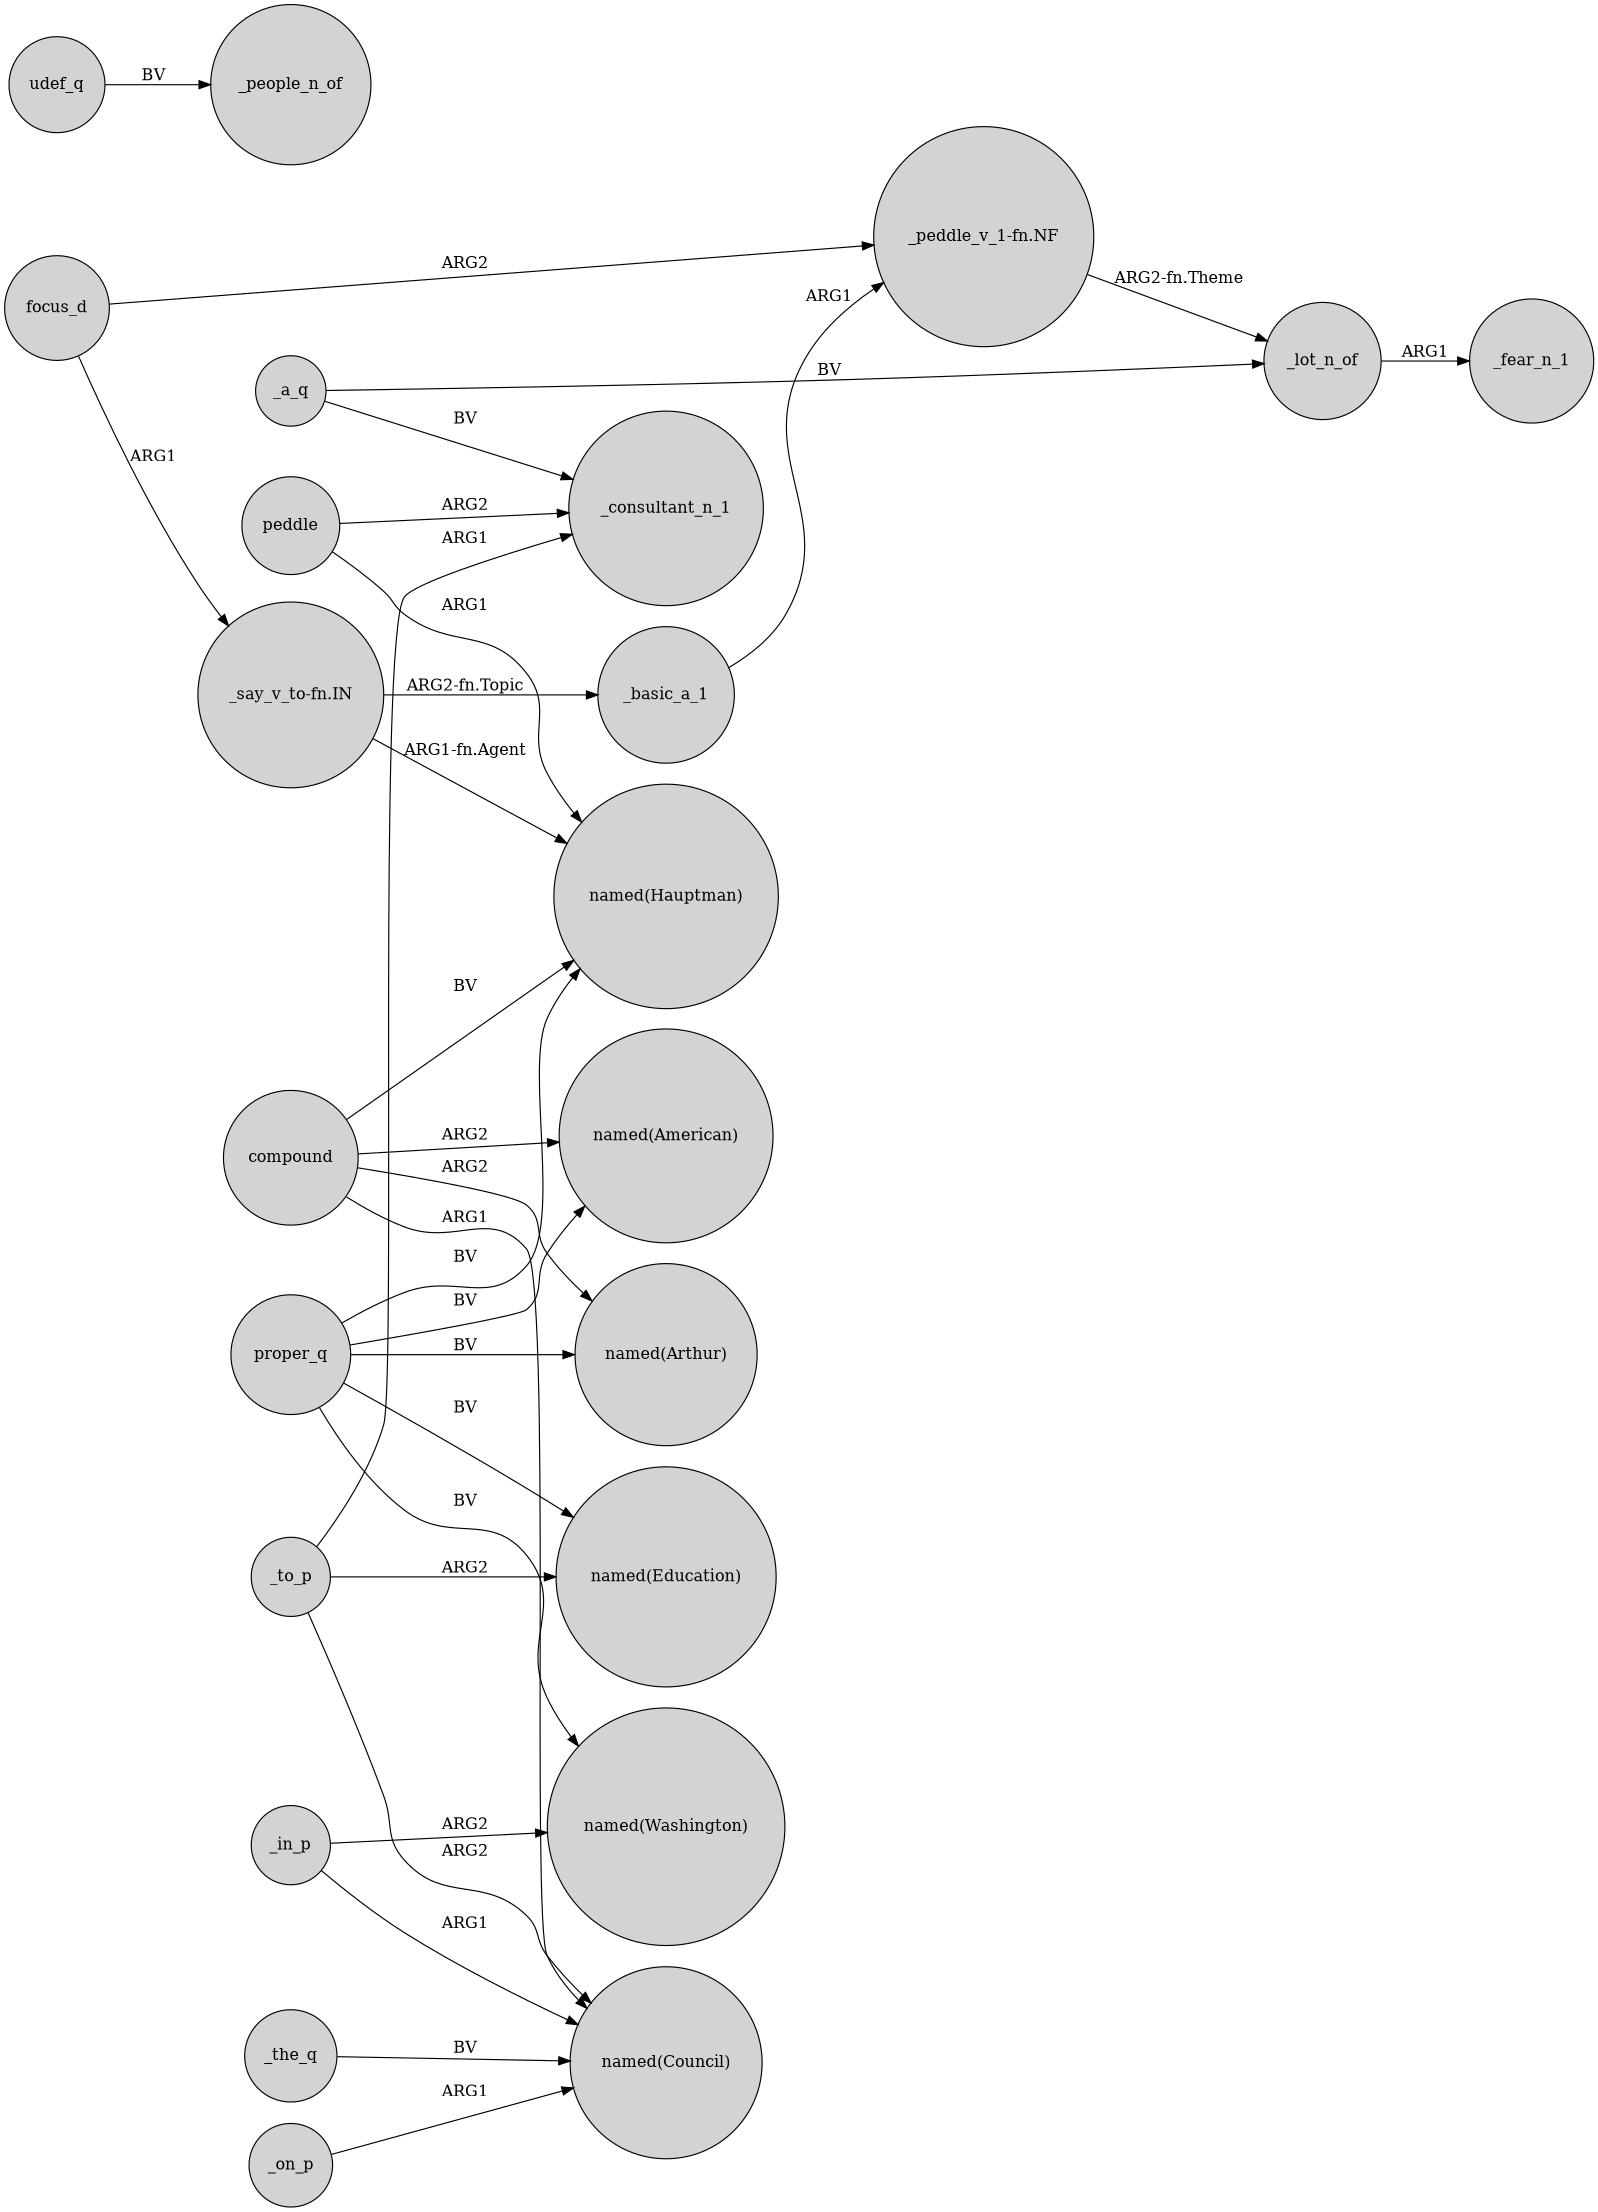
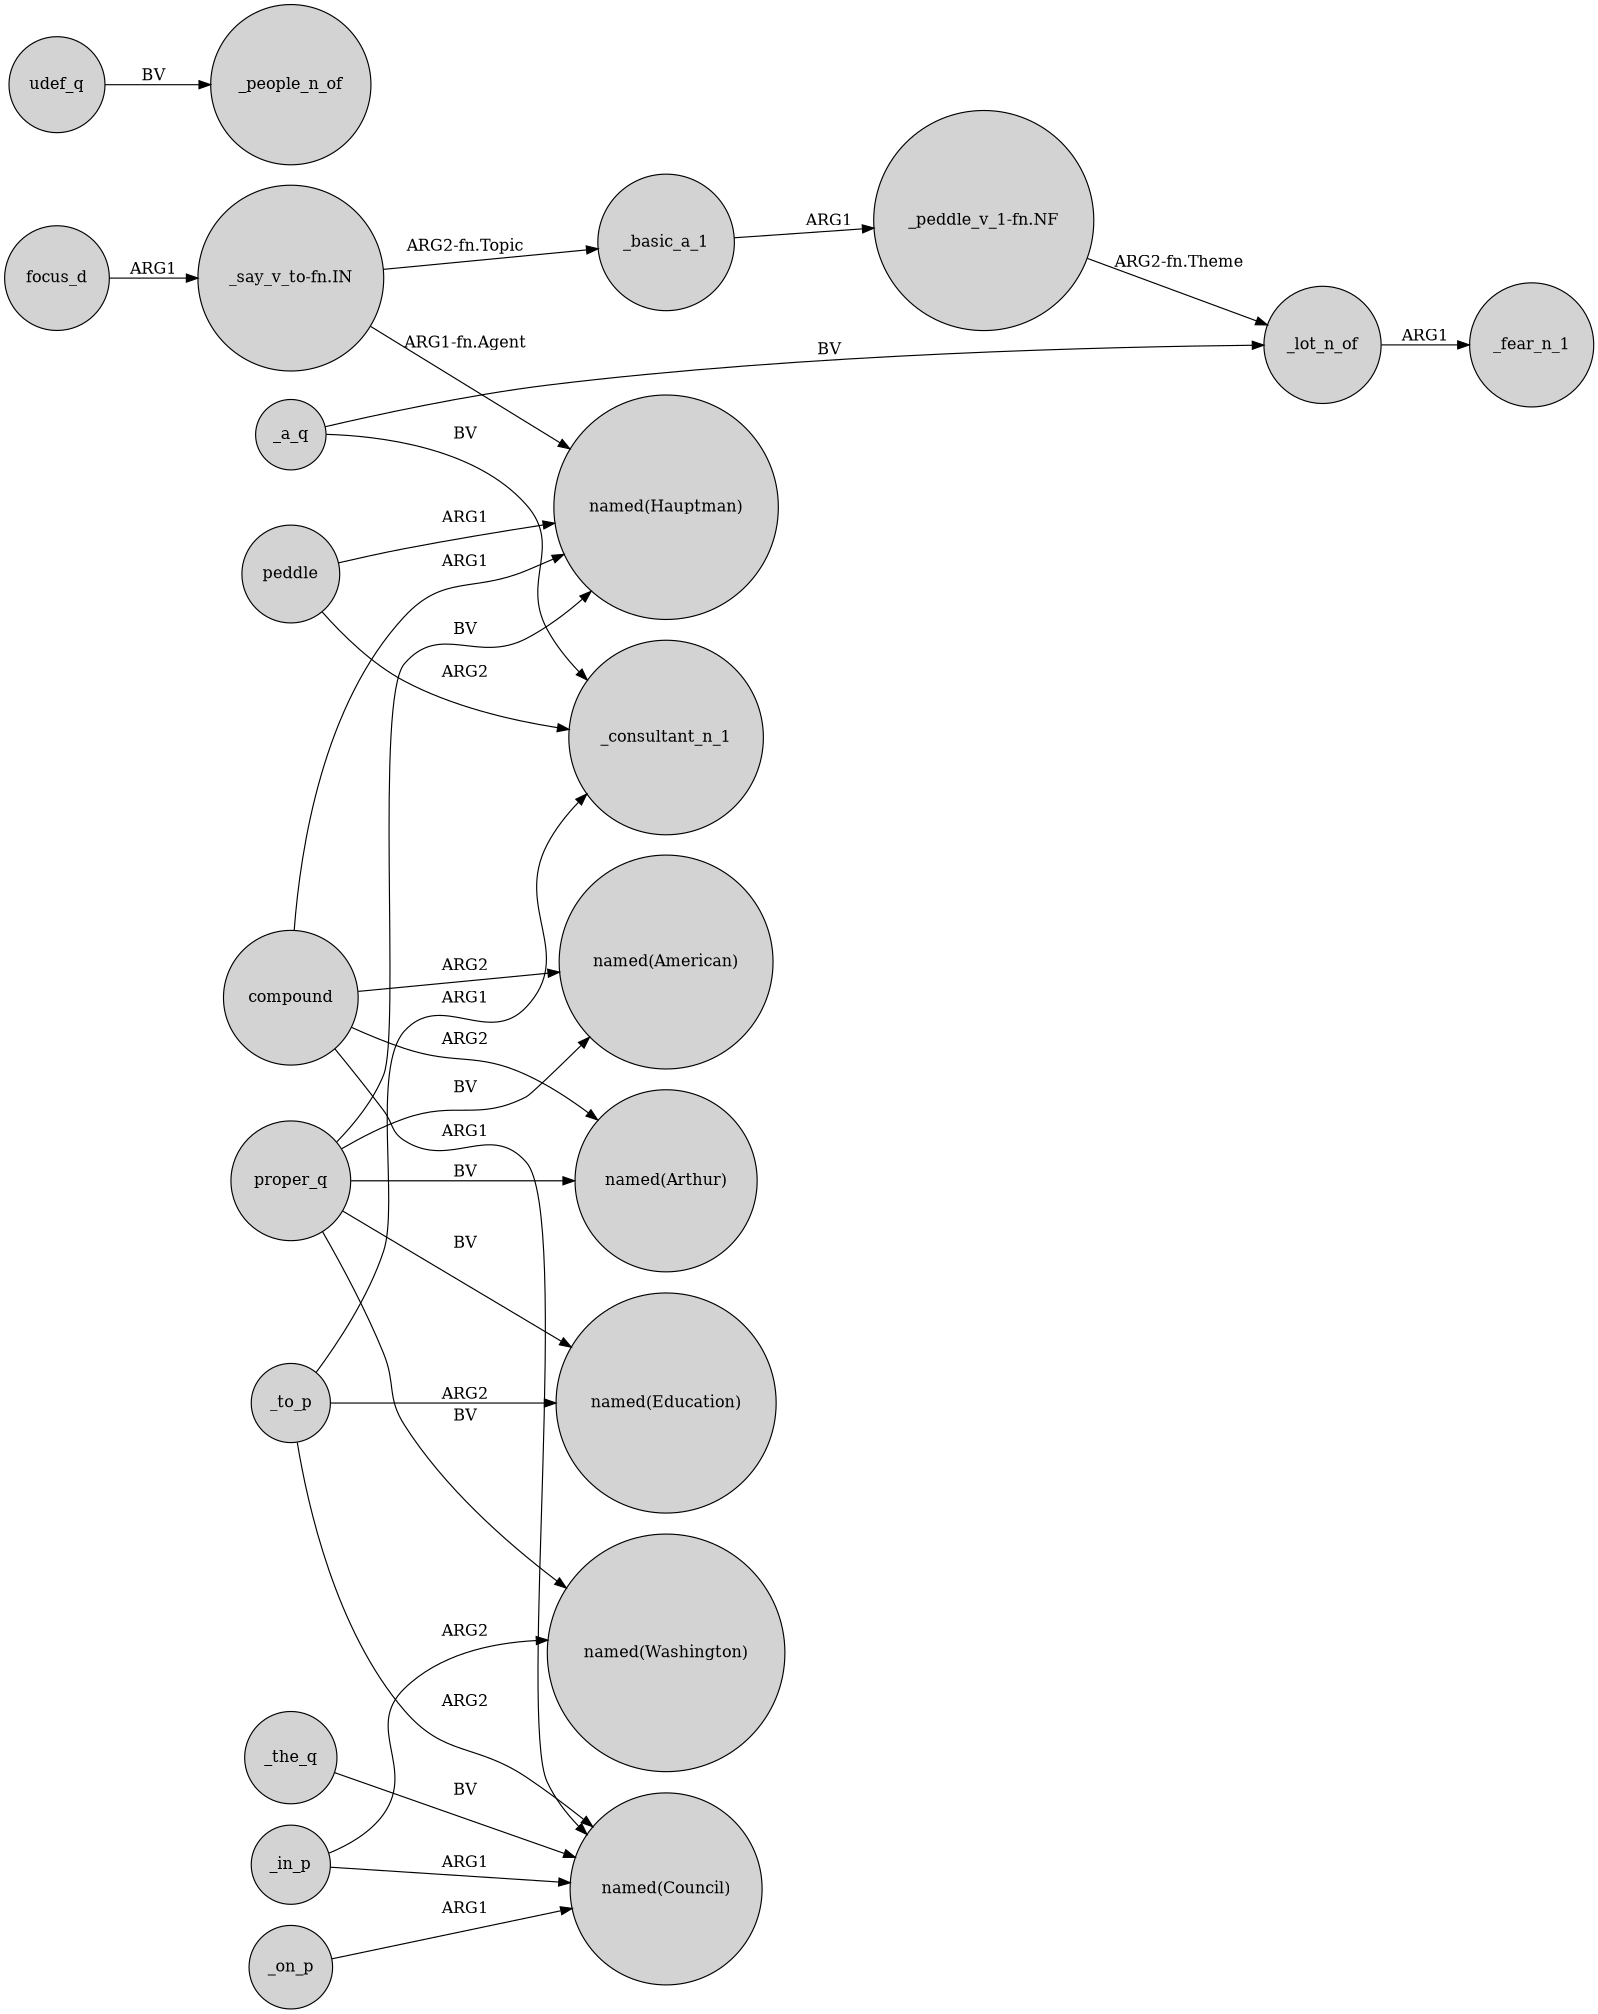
(486, 275) -> none
(465, 987) -> (465, 562)
